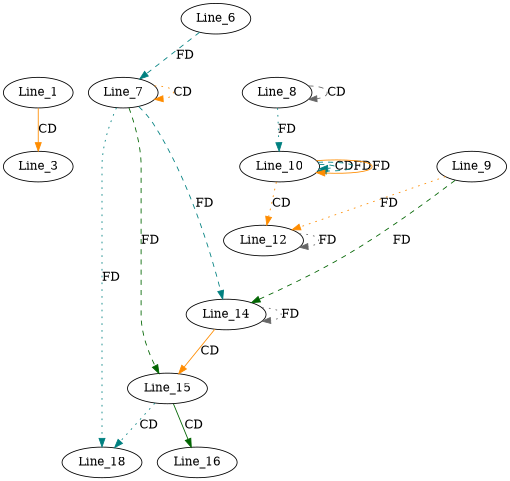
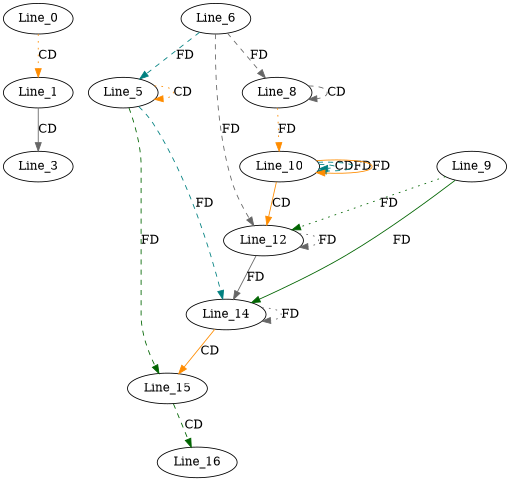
none -> (38, 19)
none -> (244, 52)
(123, 93) -> (123, 93)
(38, 125) -> (38, 125)
(278, 125) -> (278, 125)
none -> (221, 129)
(273, 199) -> (273, 199)
(373, 202) -> (373, 202)
(361, 246) -> (361, 246)
none -> (247, 274)
(181, 422) -> (181, 422)
(102, 462) -> none
